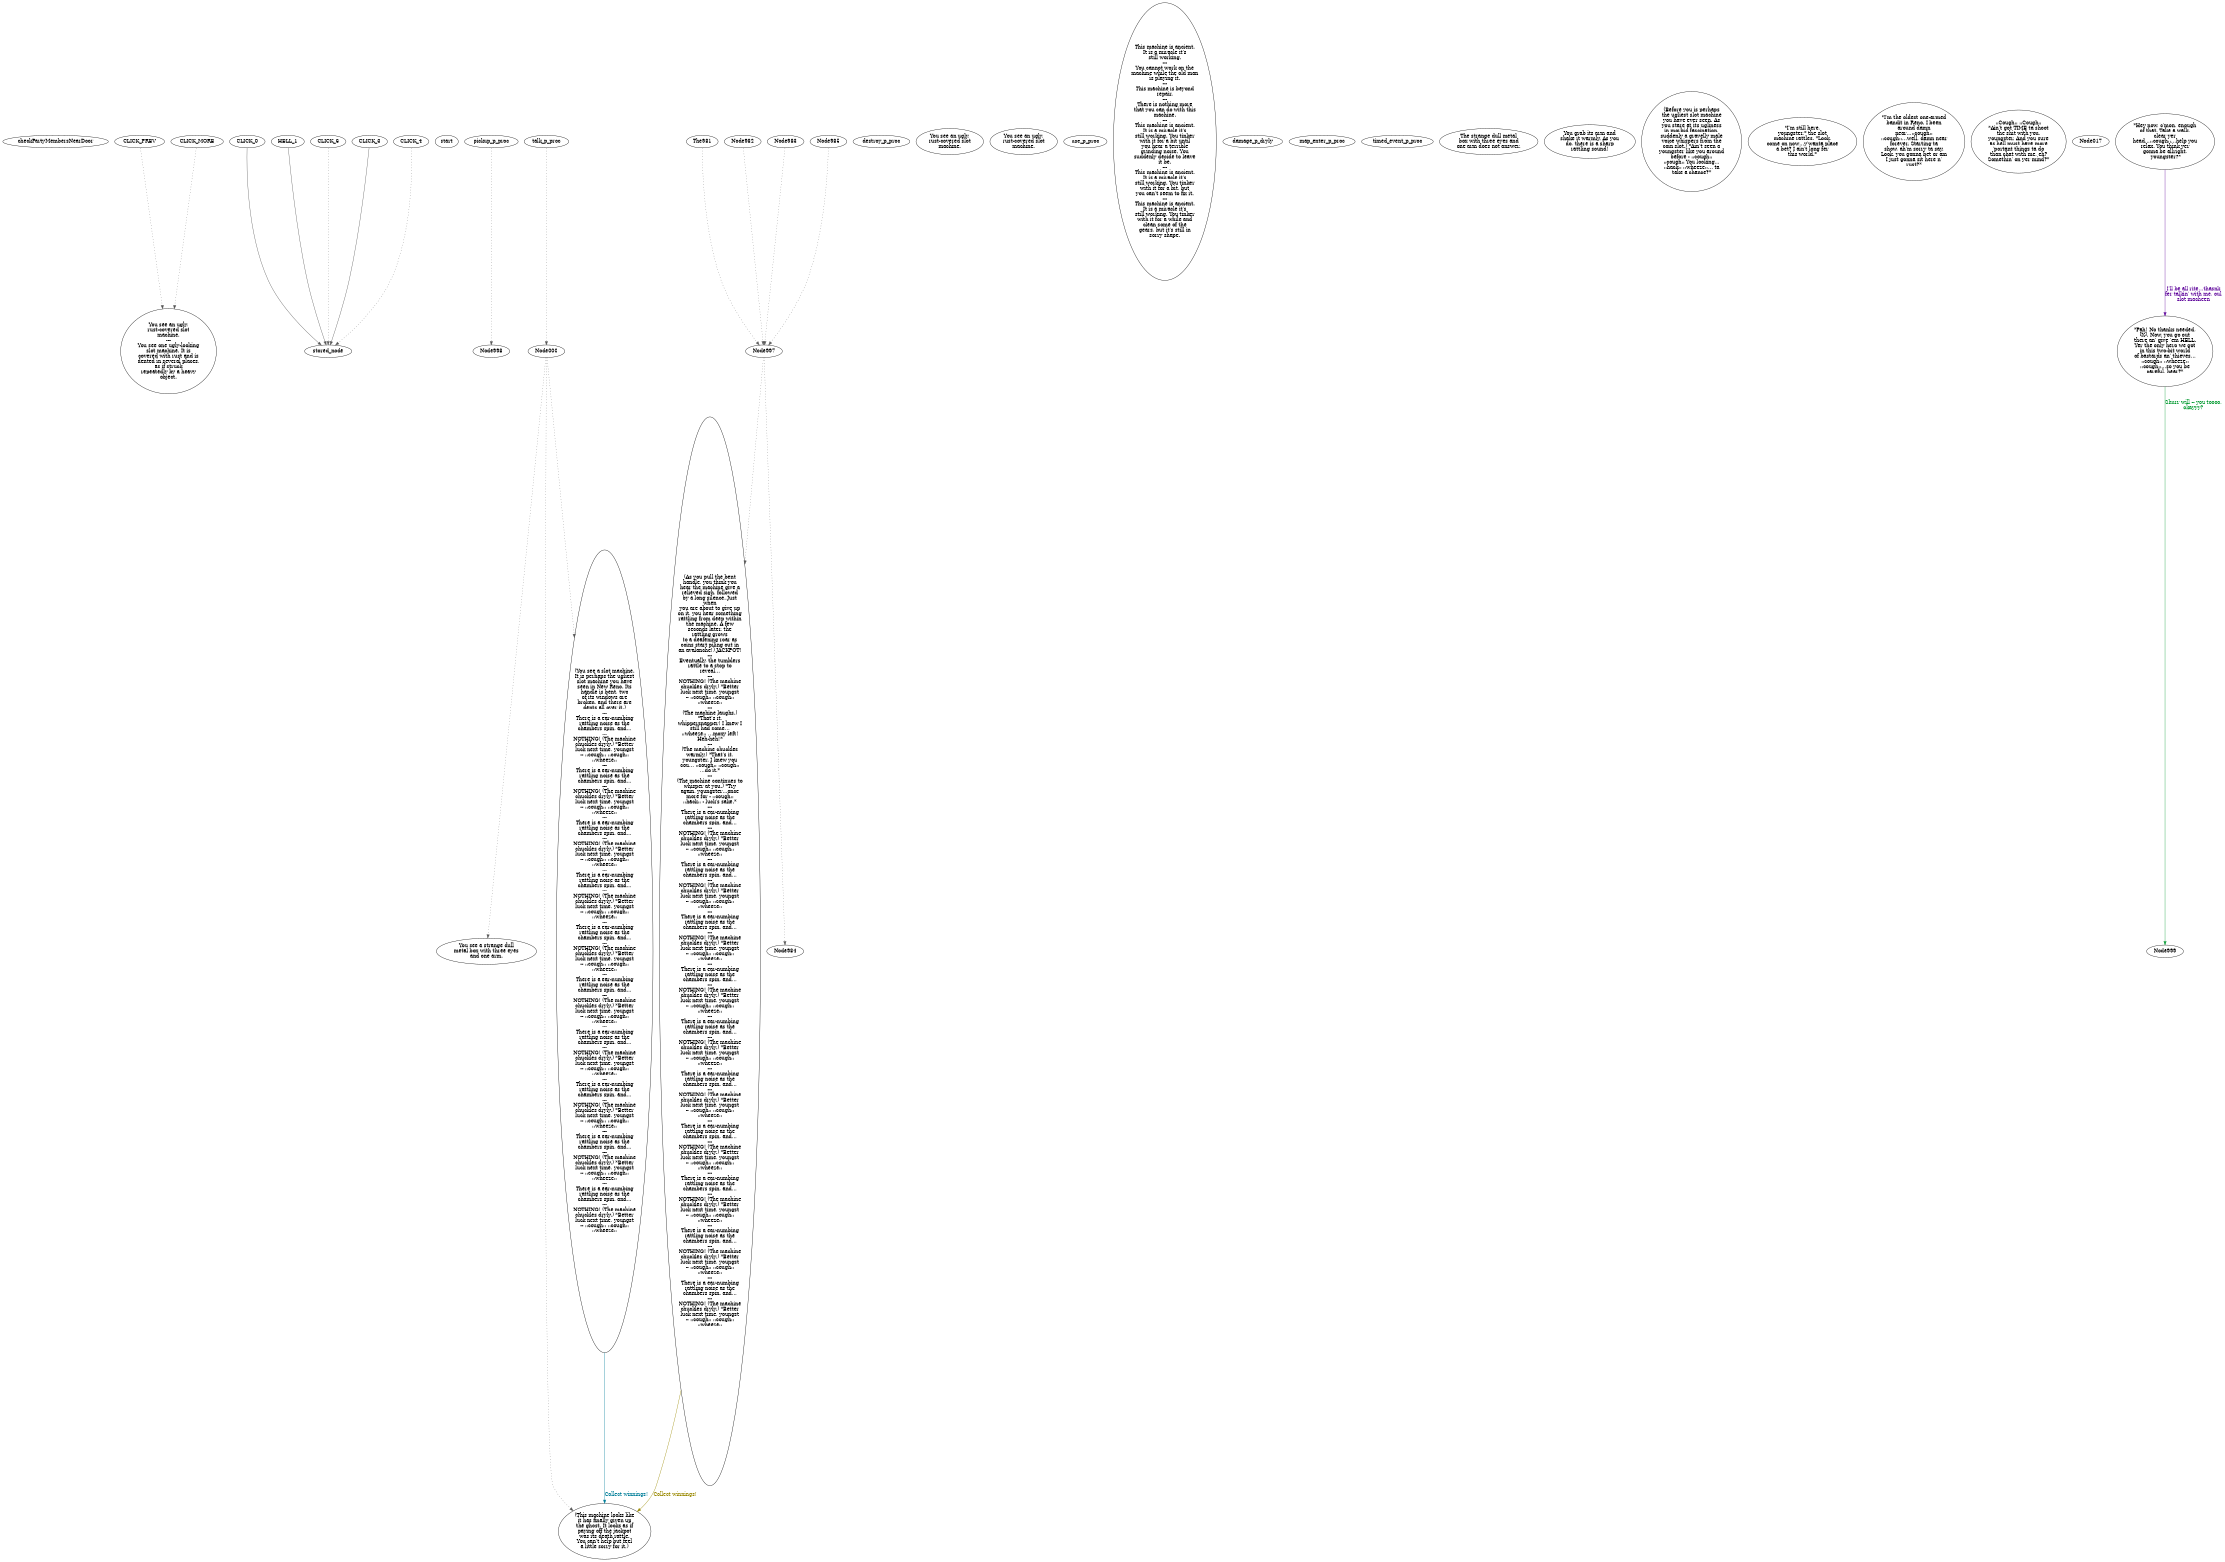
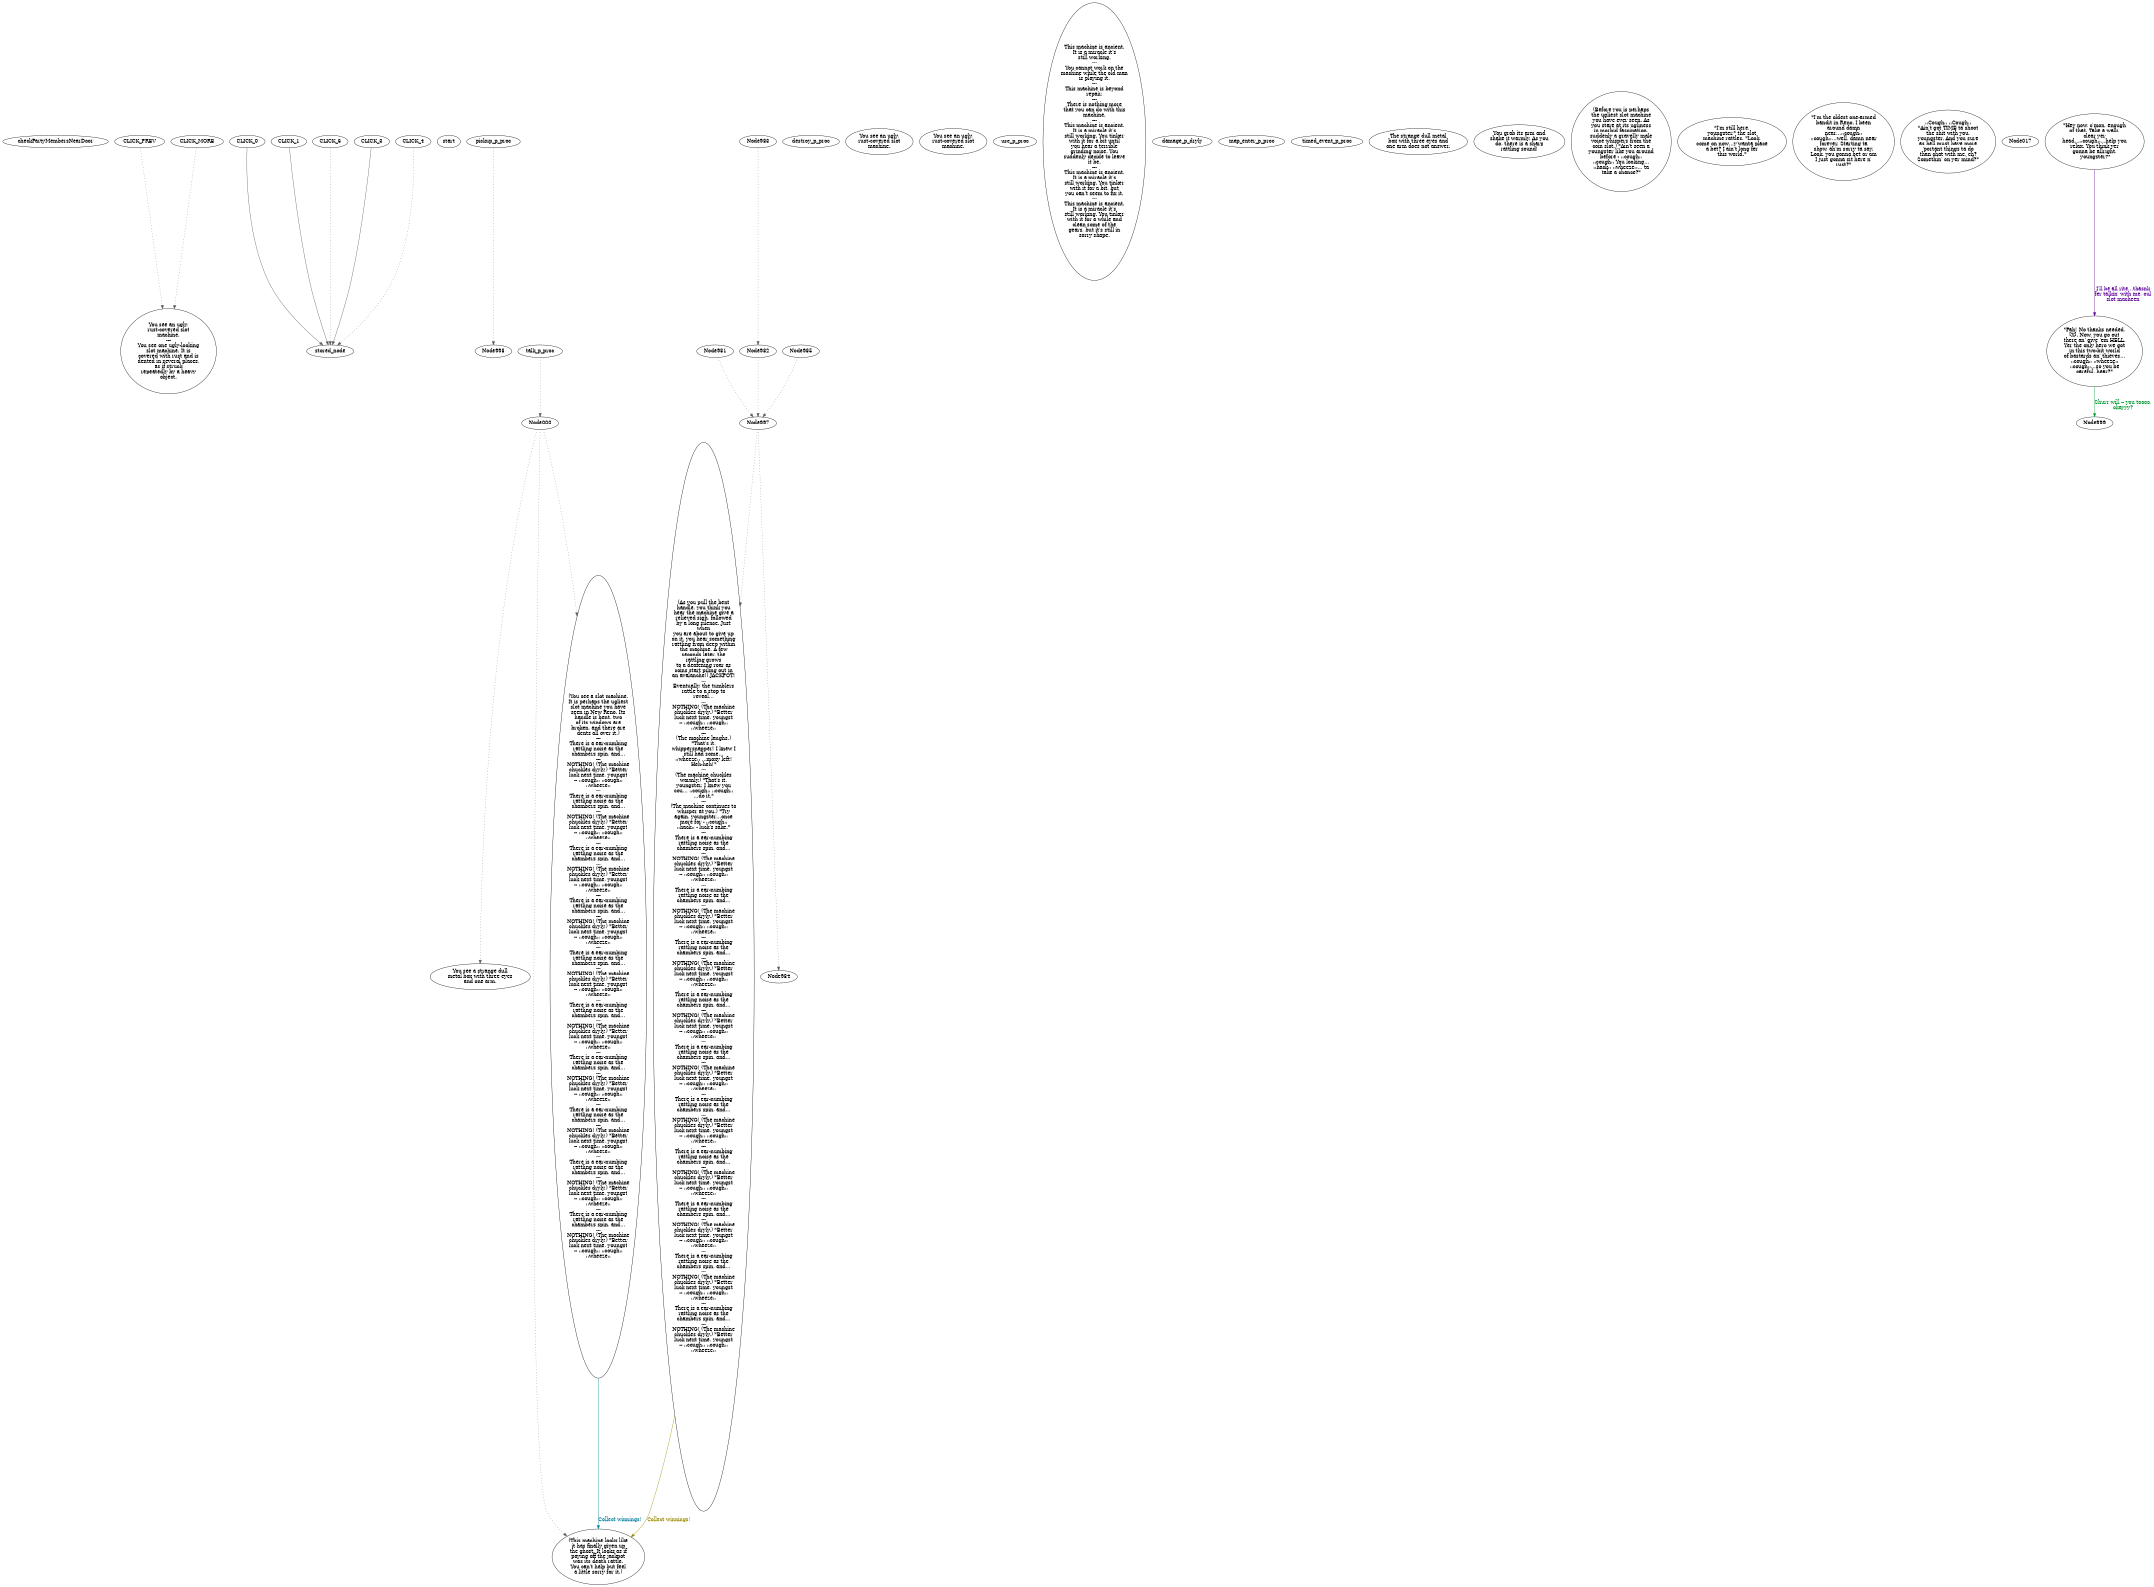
(288, 142) -> (289, 142)
(702, 142) -> (715, 351)
(775, 245) -> (758, 245)
